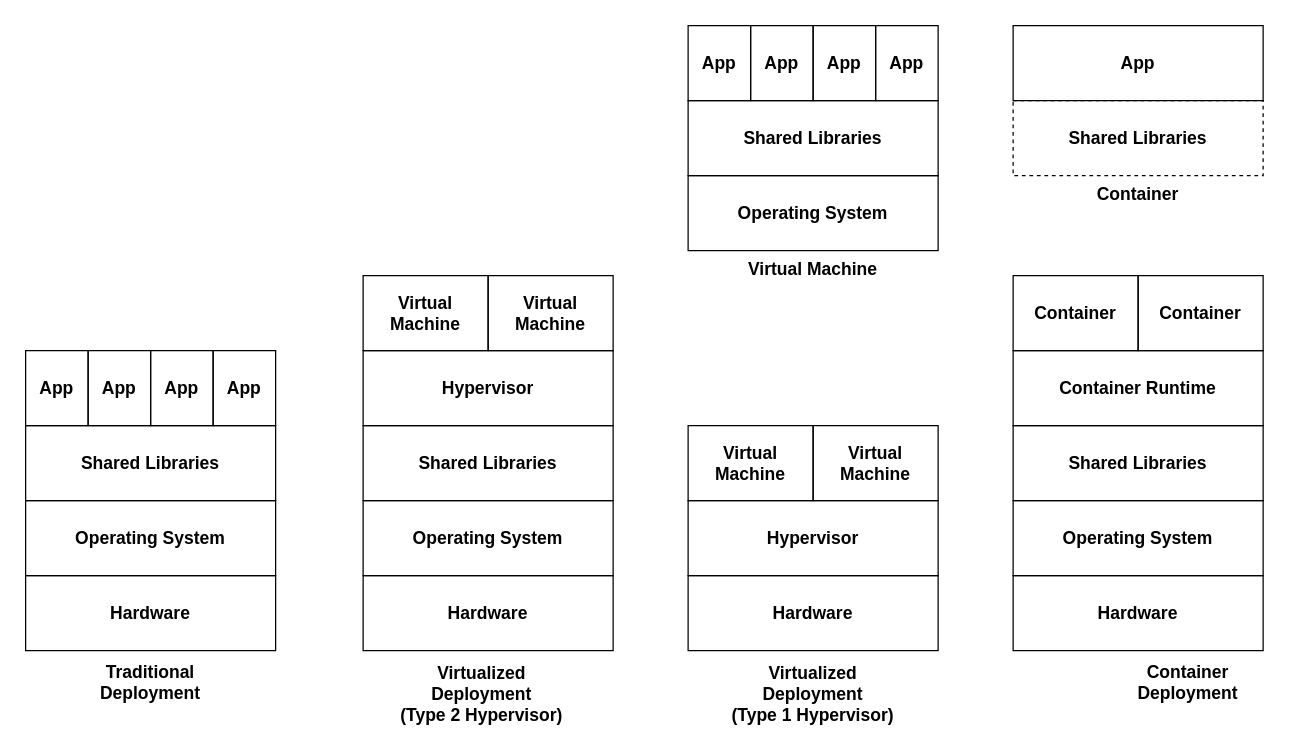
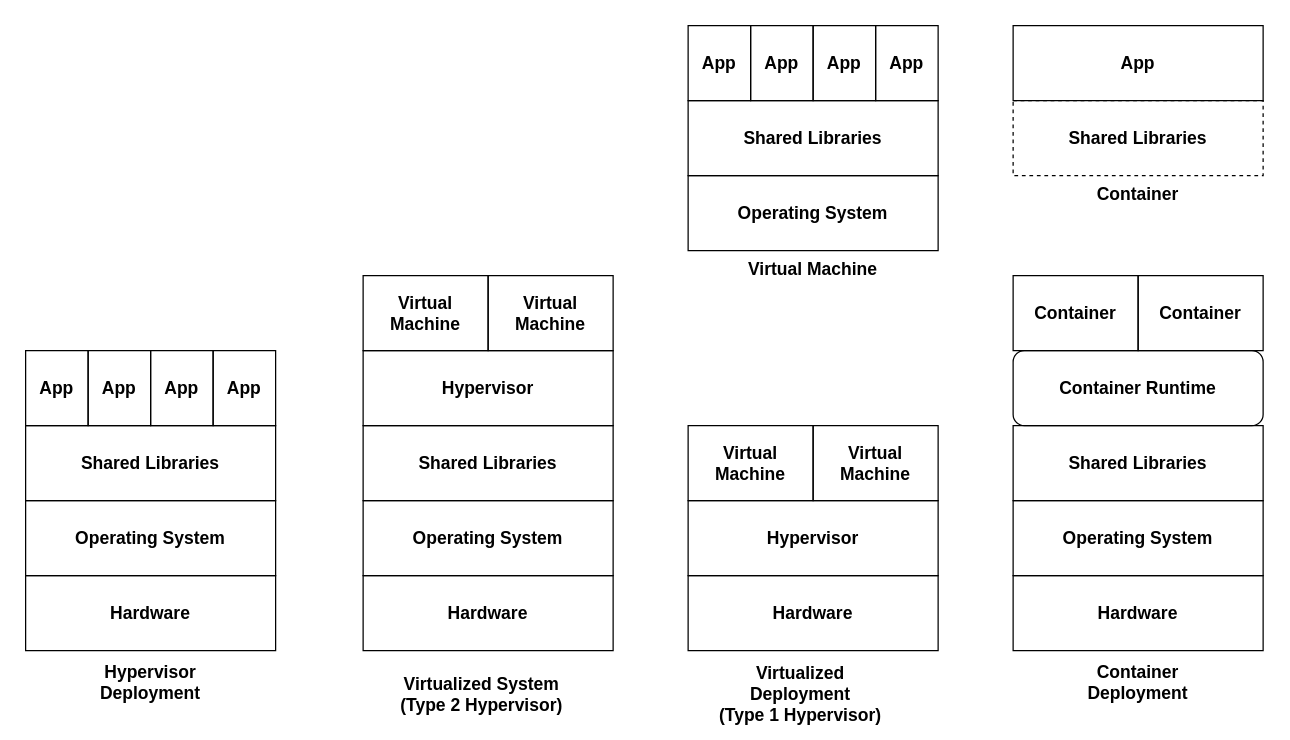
(1138, 388) -> (1138, 388)
(151, 682) -> (151, 682)
(1188, 682) -> (1138, 682)
(482, 694) -> (482, 694)
(813, 694) -> (801, 694)
